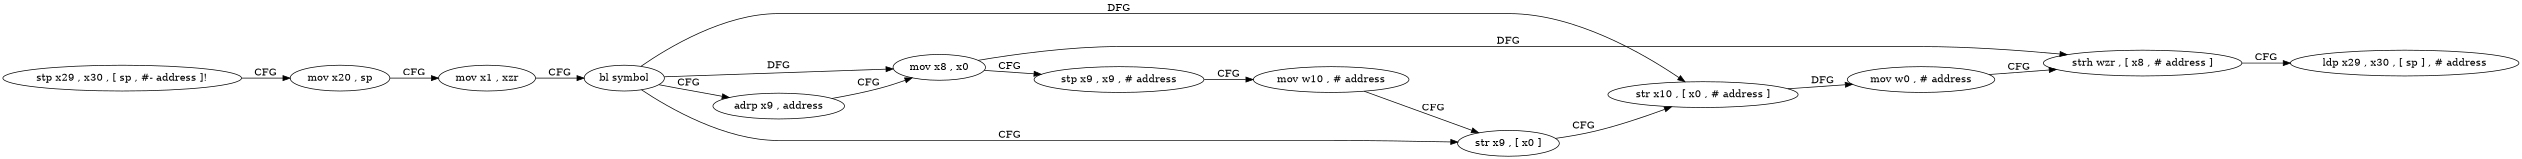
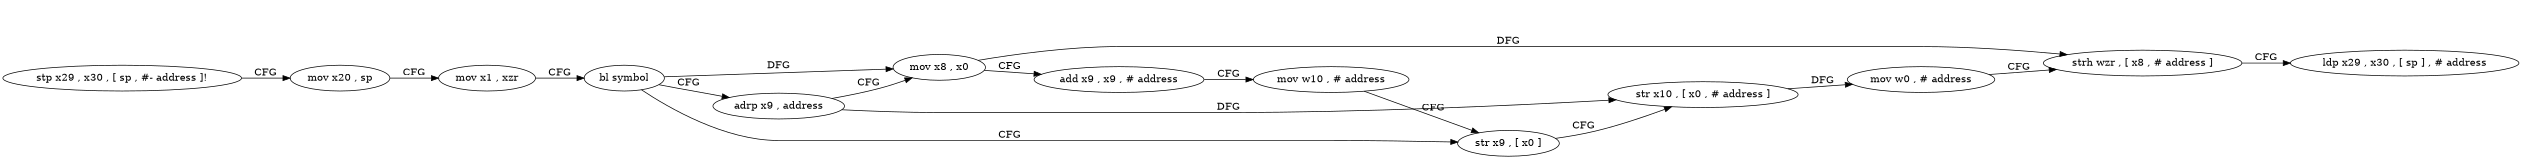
(1161, 14) -> (1225, 113)
(1119, 80) -> (1119, 80)
